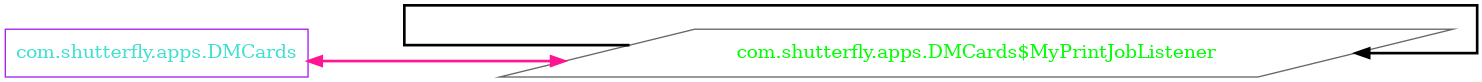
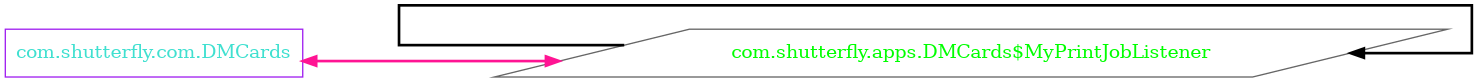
(157, 53) -> (154, 53)
